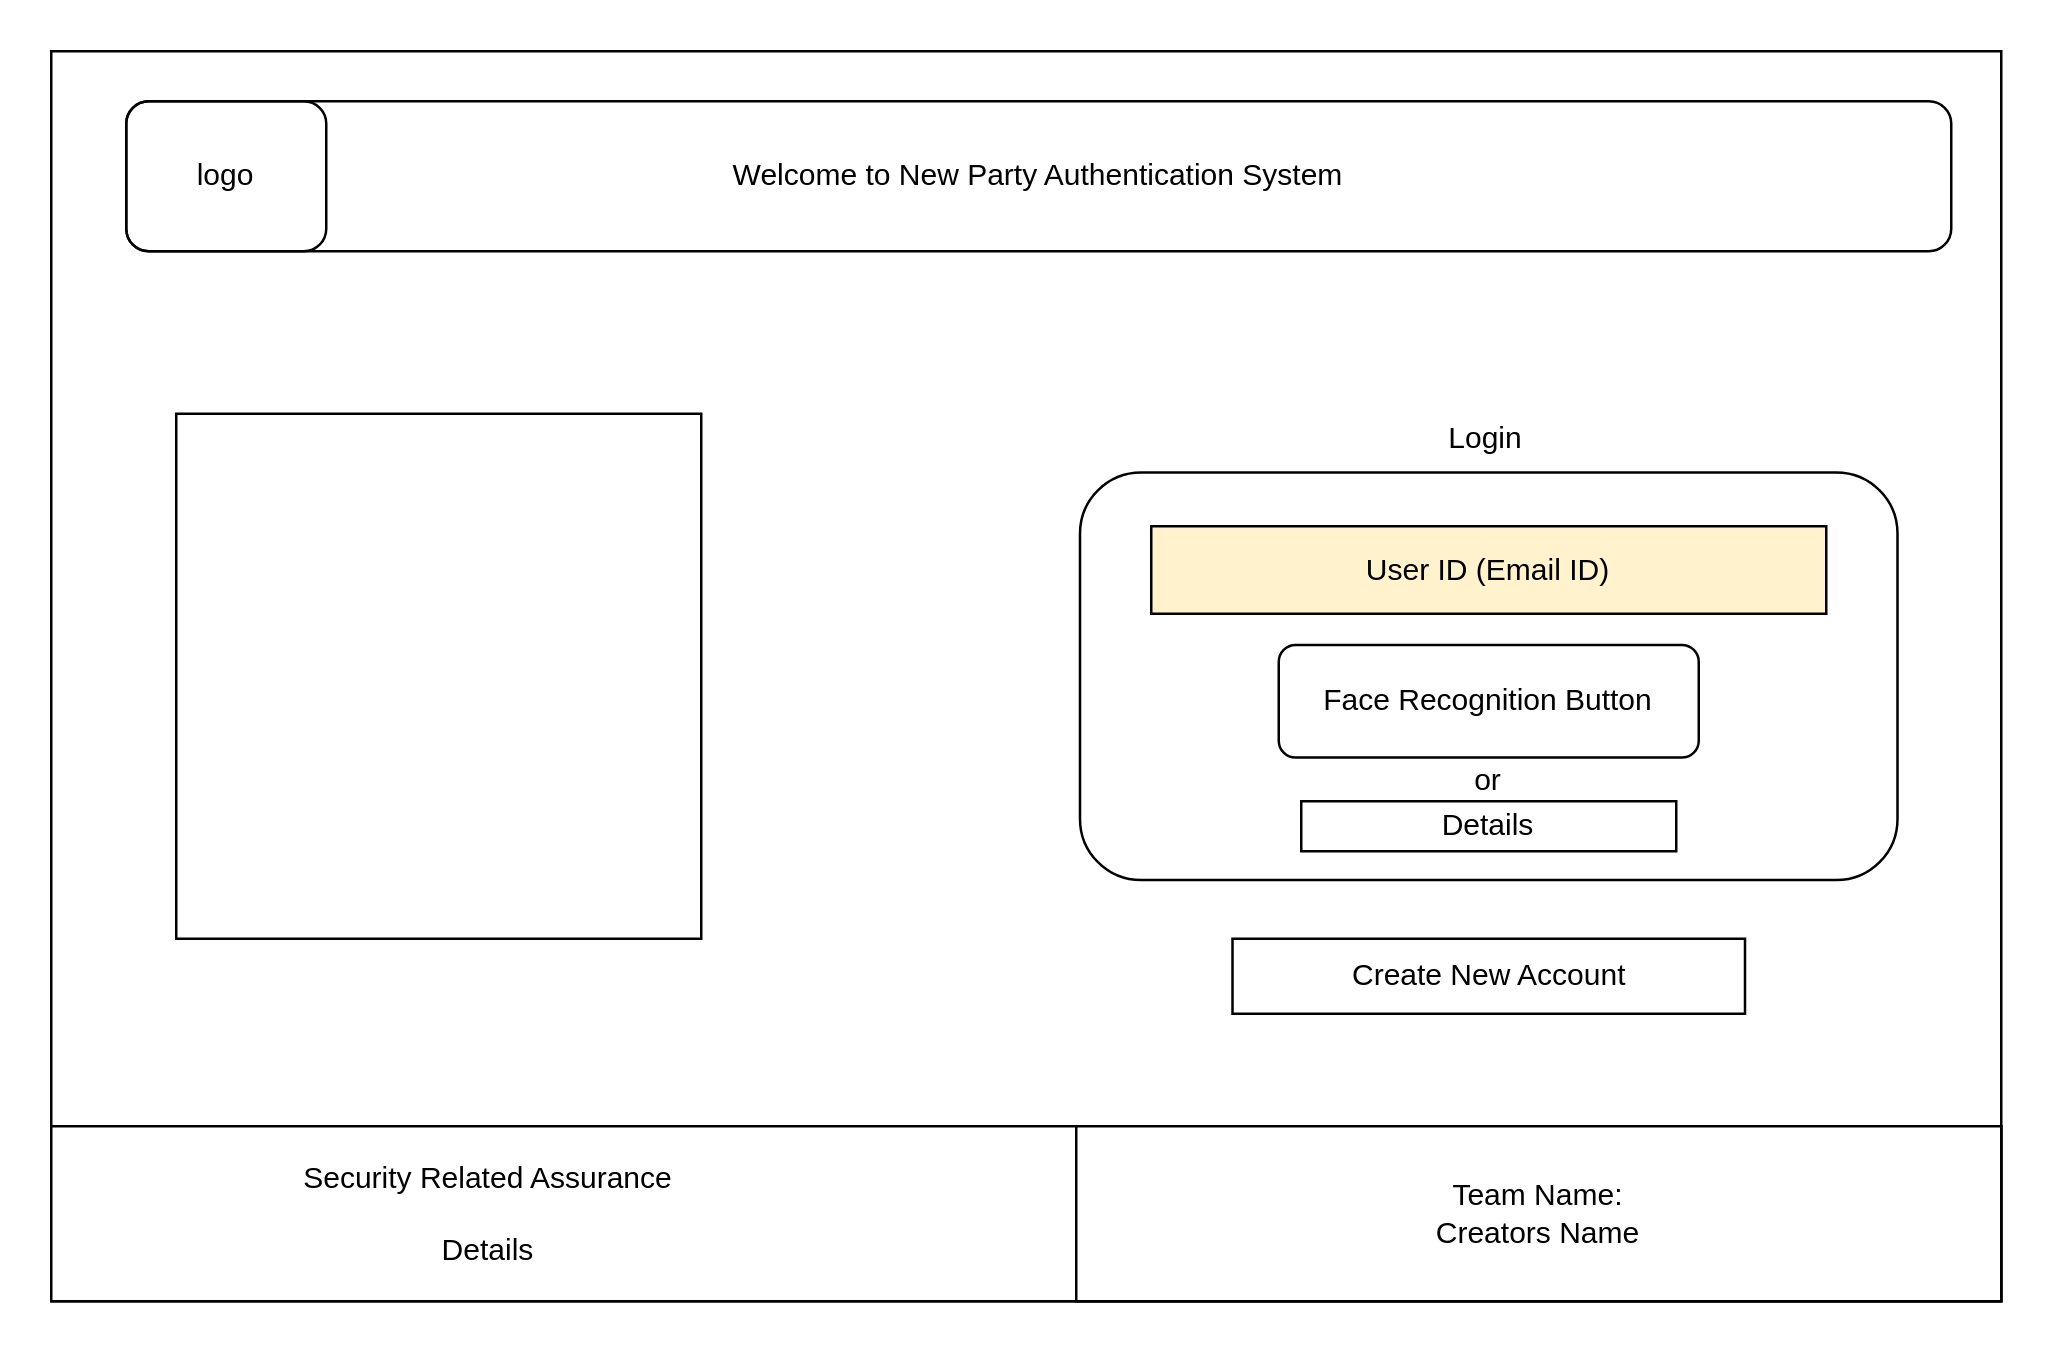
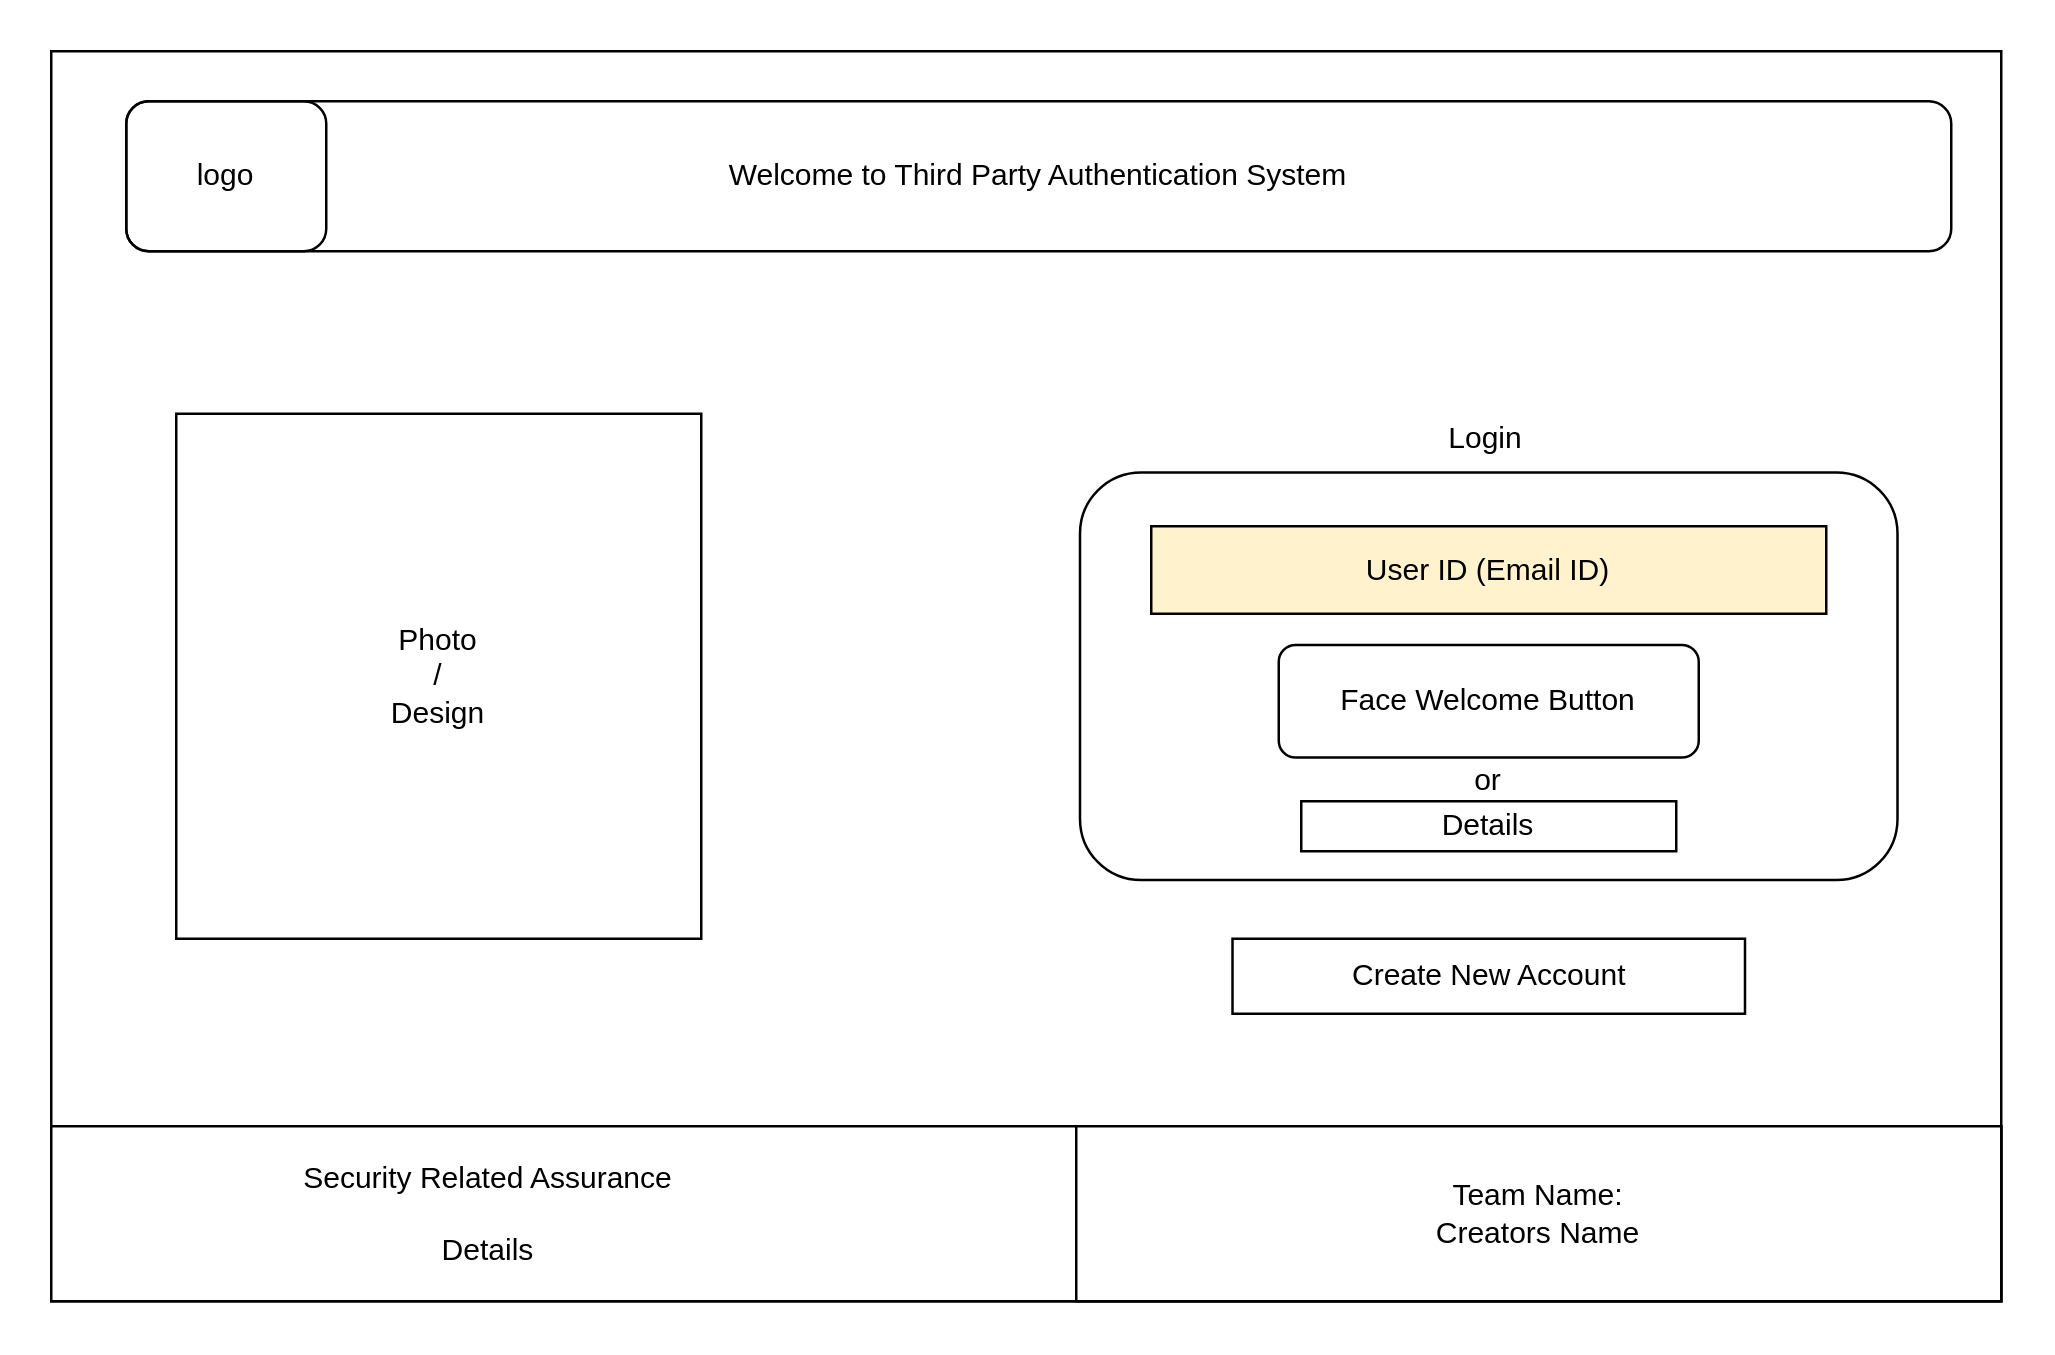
(1039, 176) -> (1039, 176)
none -> (439, 676)
(1489, 701) -> (1489, 701)
